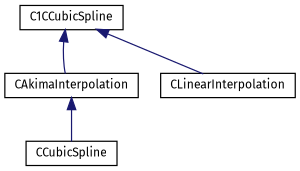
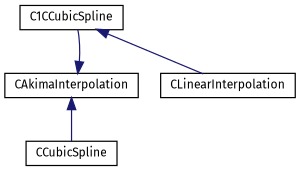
(63, 58) -> (80, 46)
